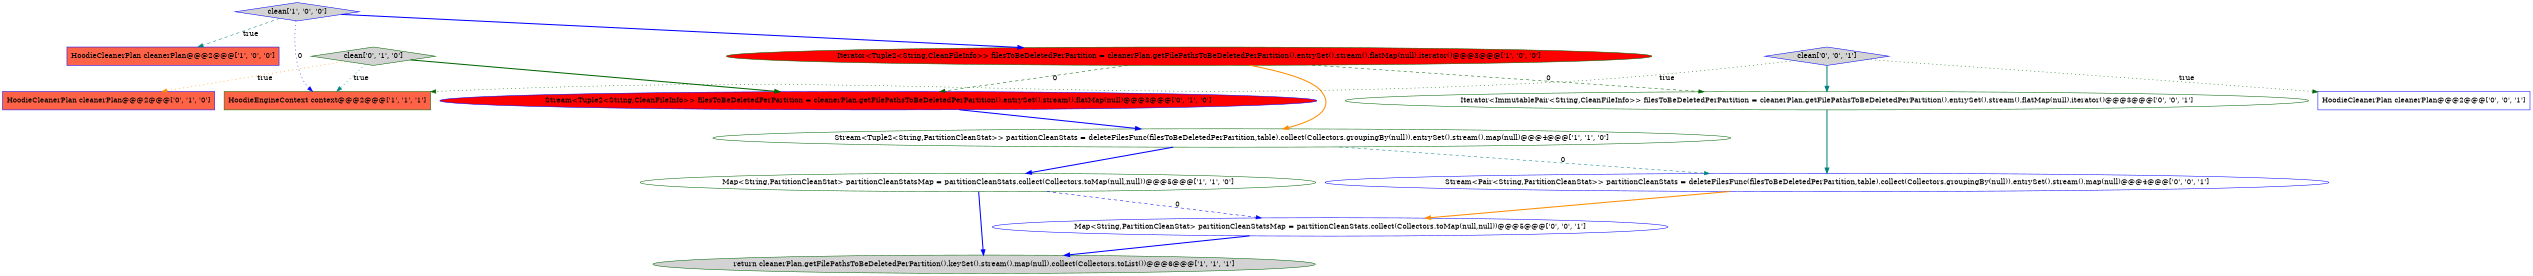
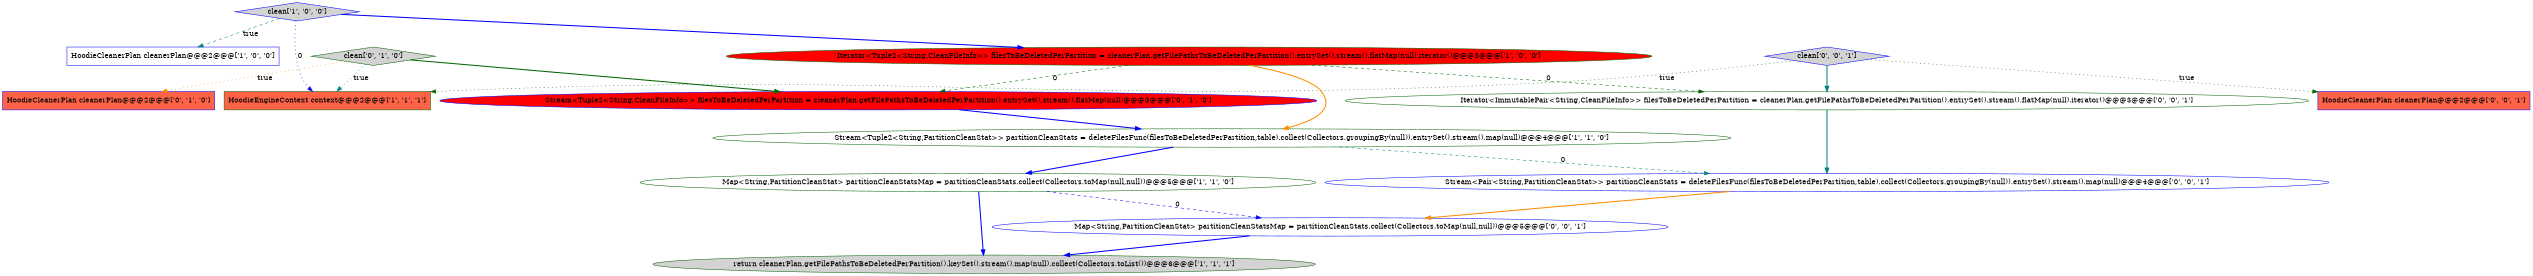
(173, 56) -> (173, 56)
(2424, 101) -> (2424, 101)
